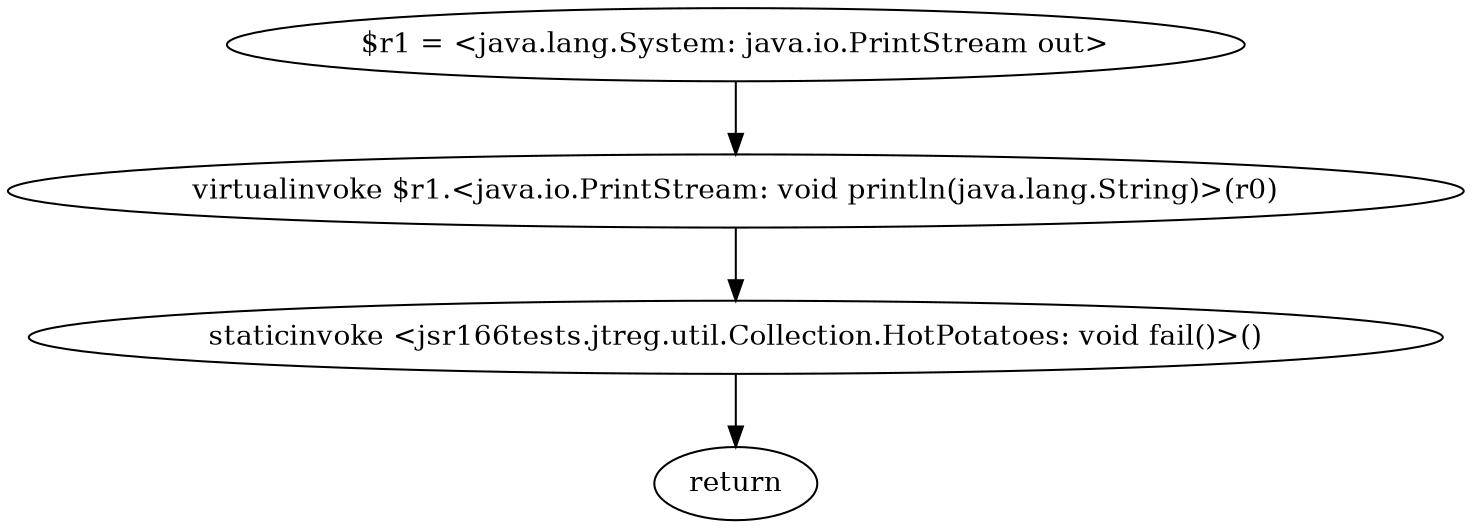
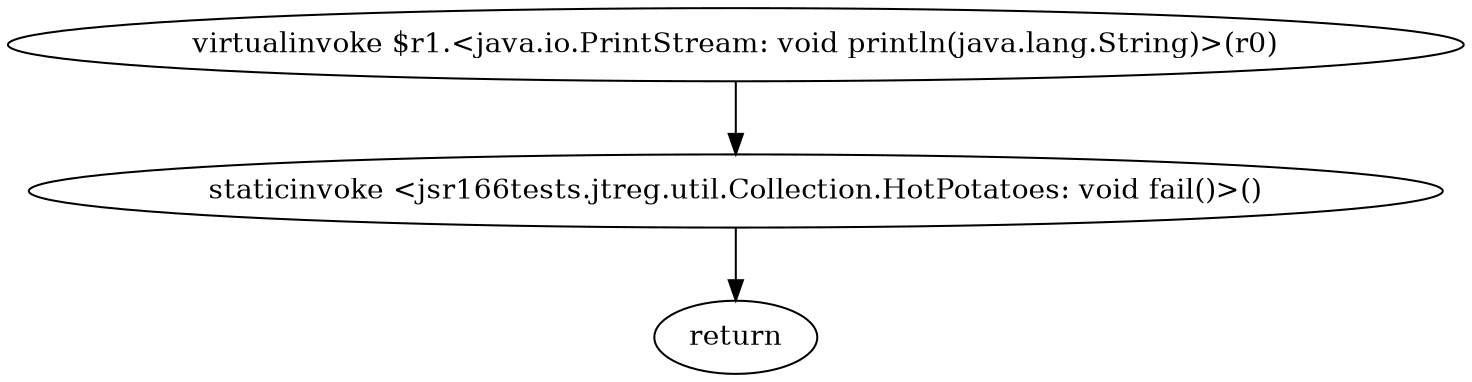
(736, 45) -> none
